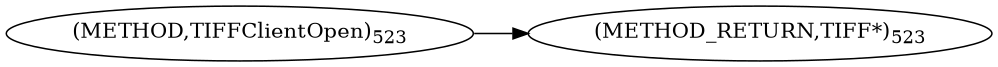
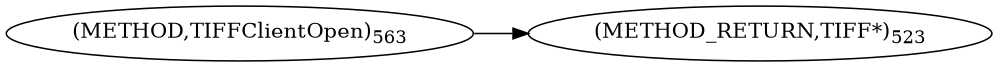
(390, 31) -> (390, 31)
